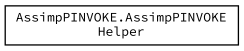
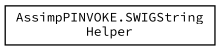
(122, 25) -> (110, 25)
